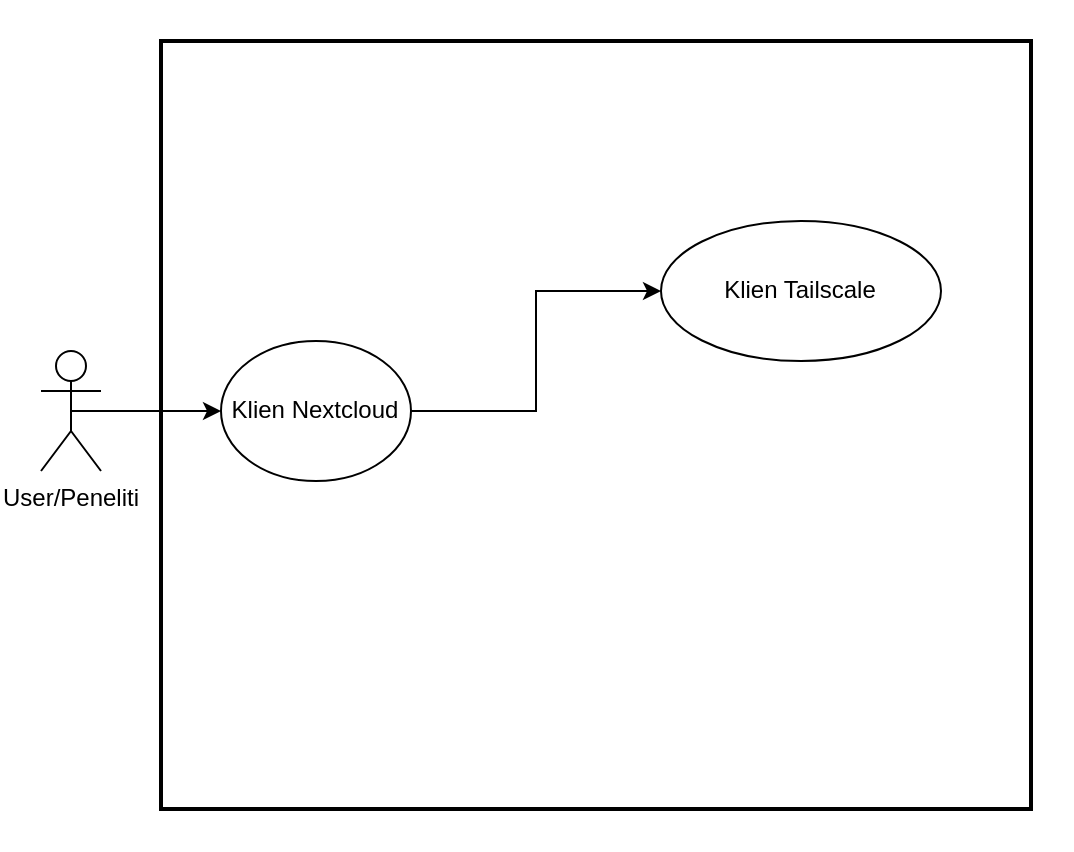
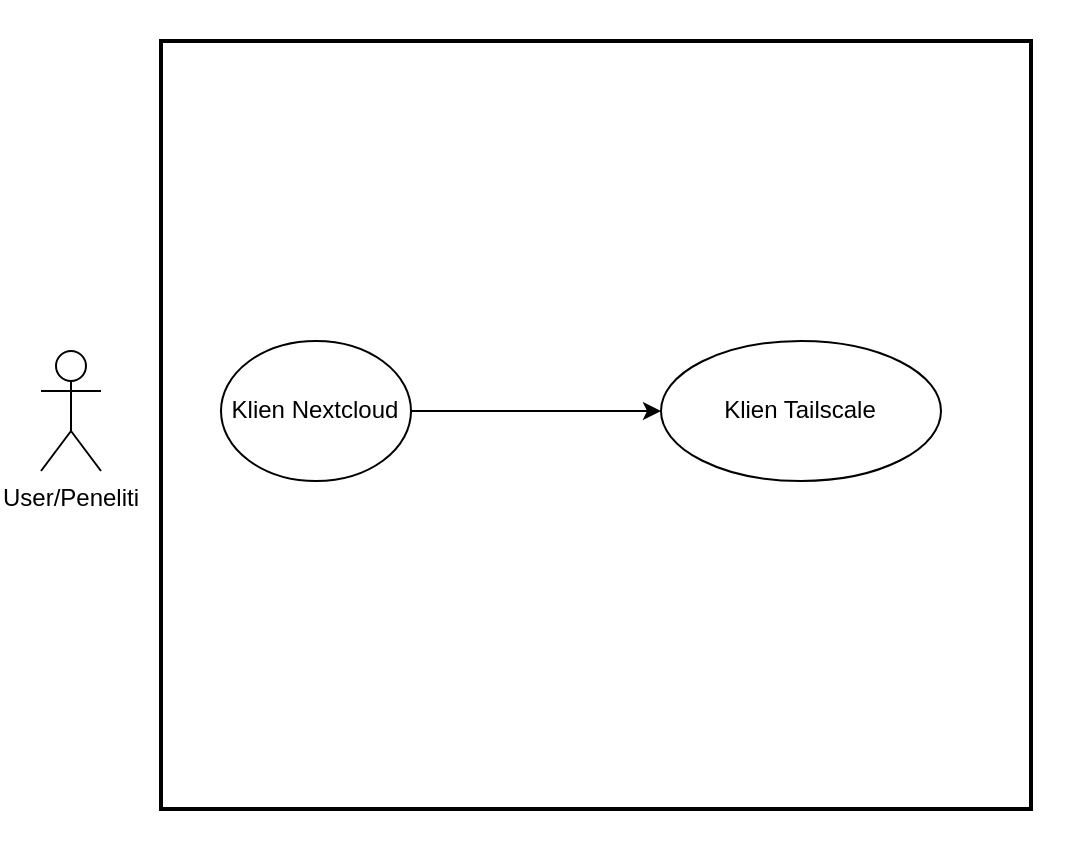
(801, 291) -> (801, 411)
(149, 411) -> none
